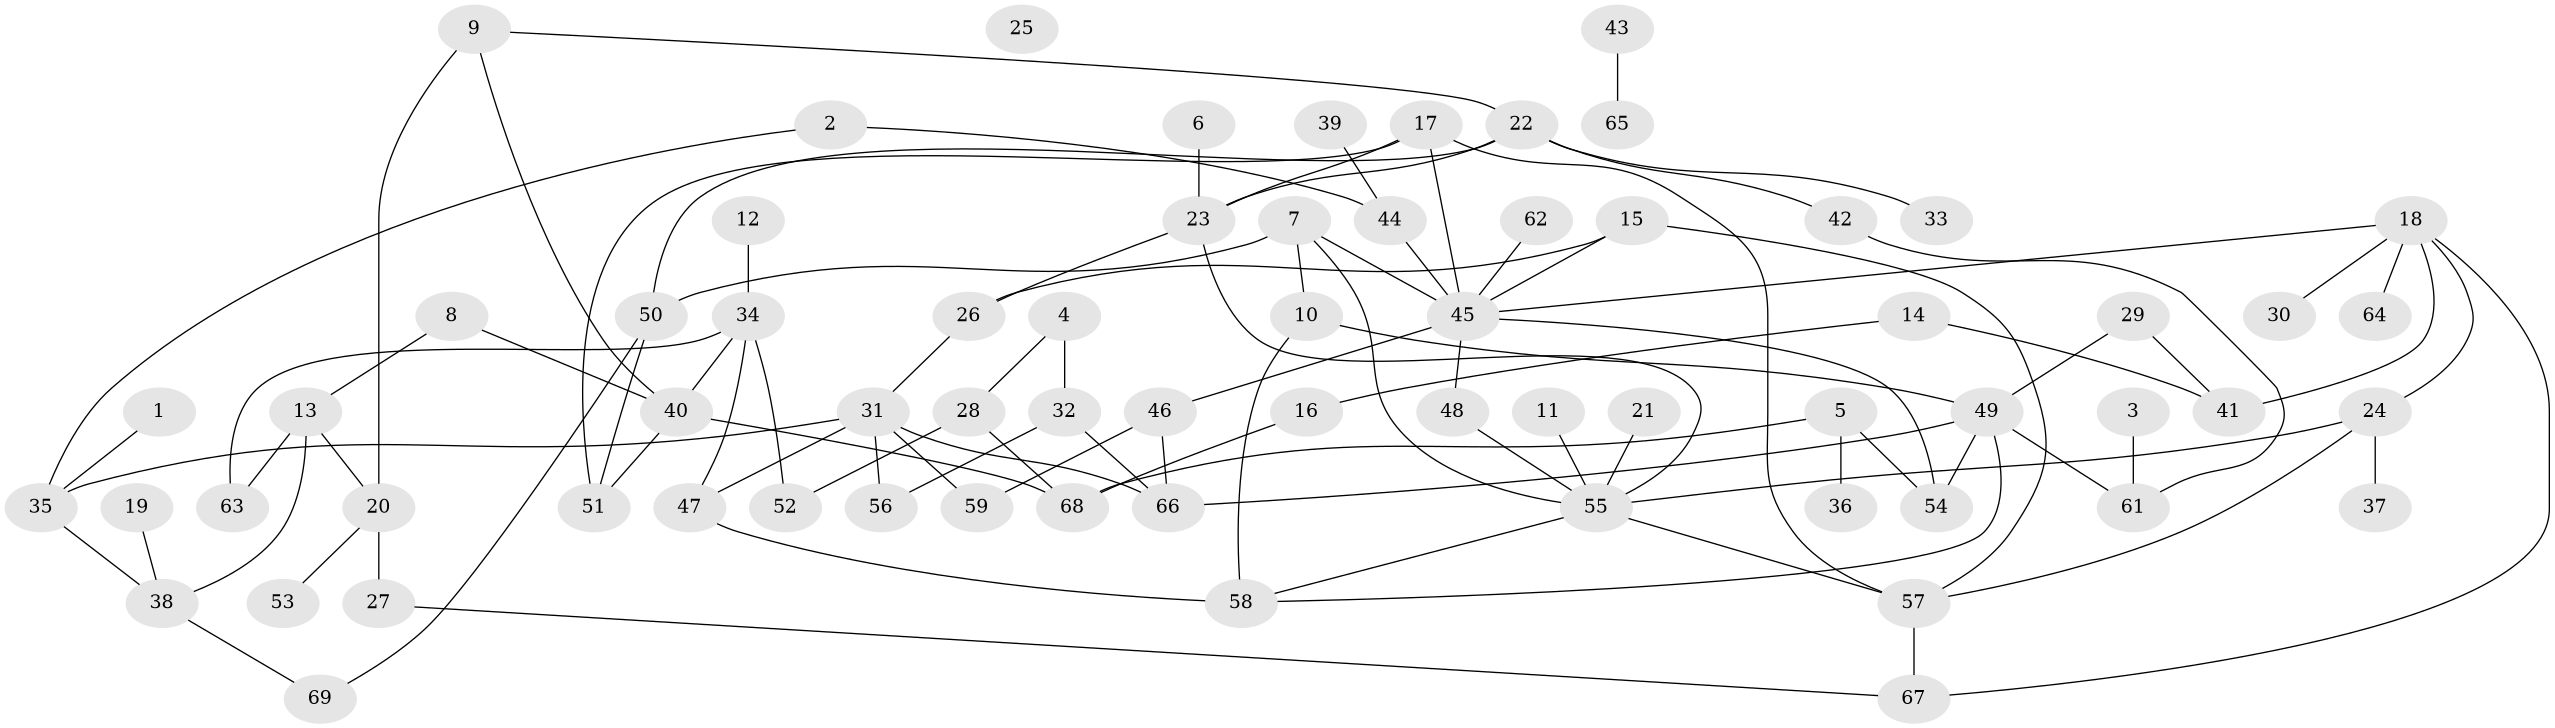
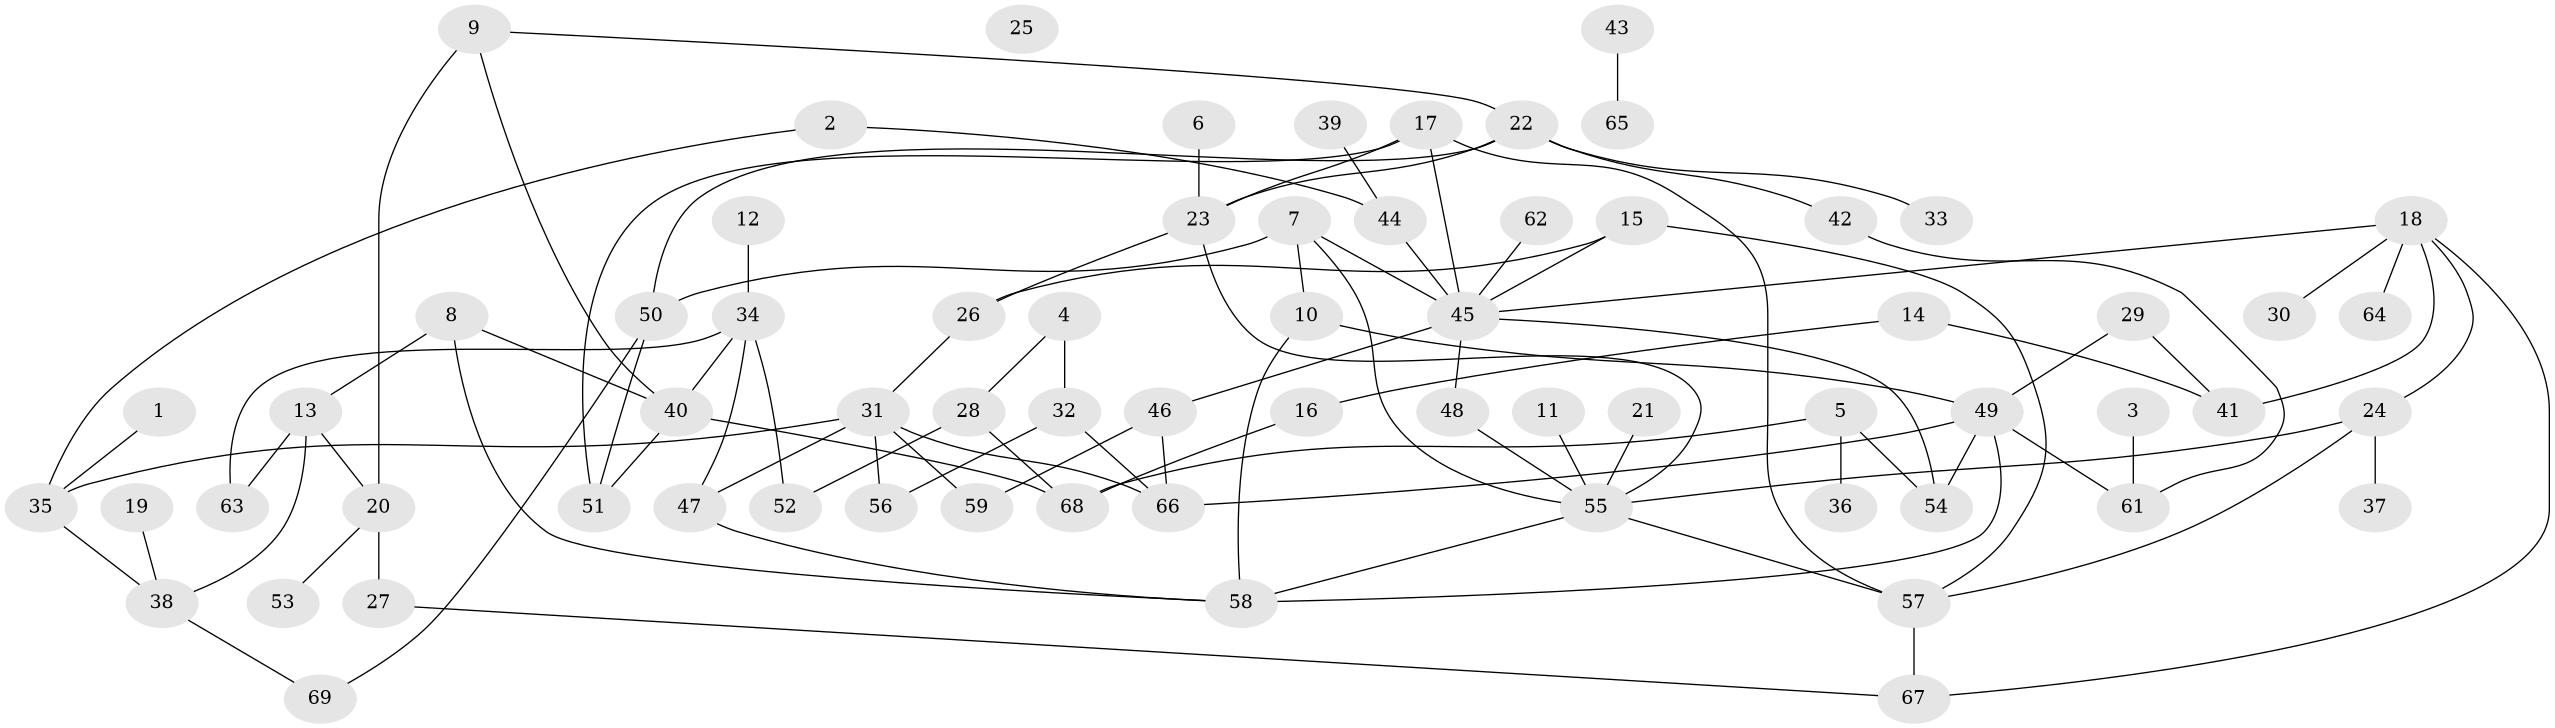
none -> (766, 571)
